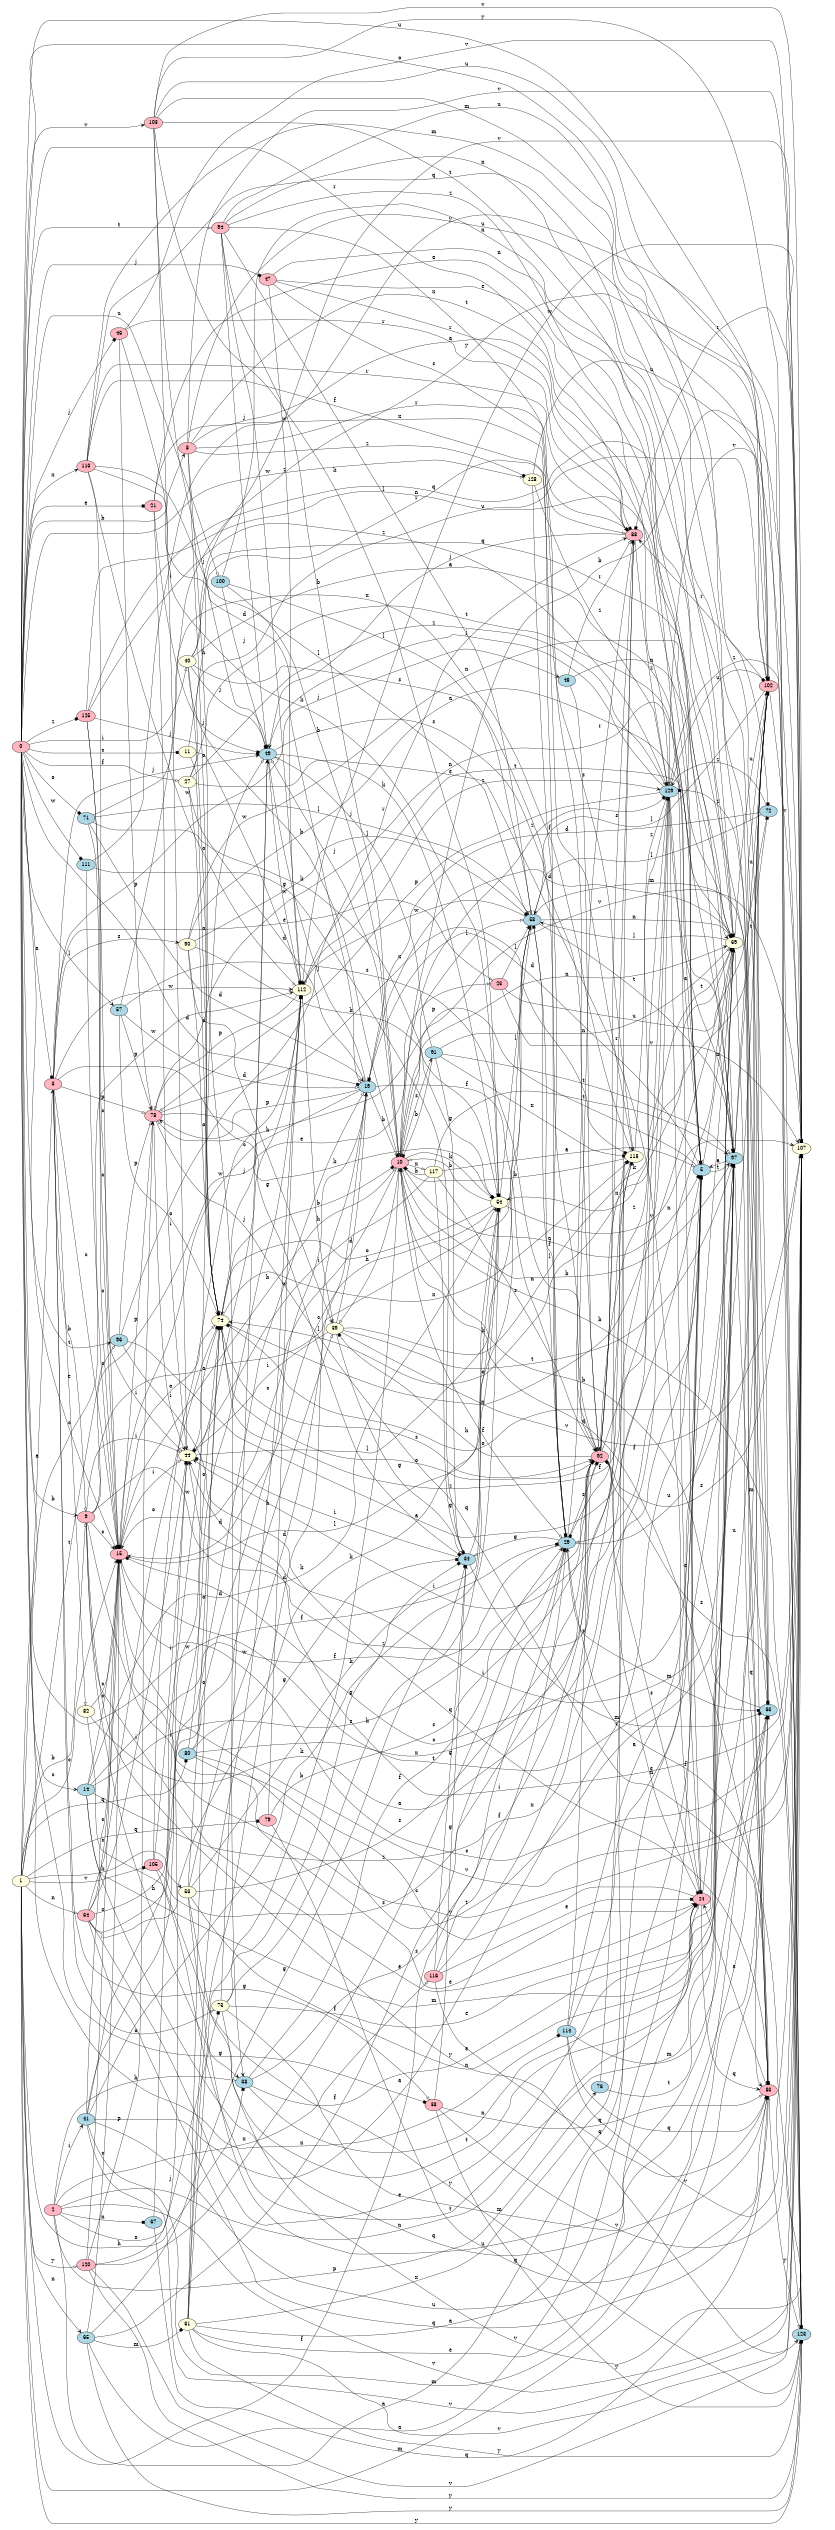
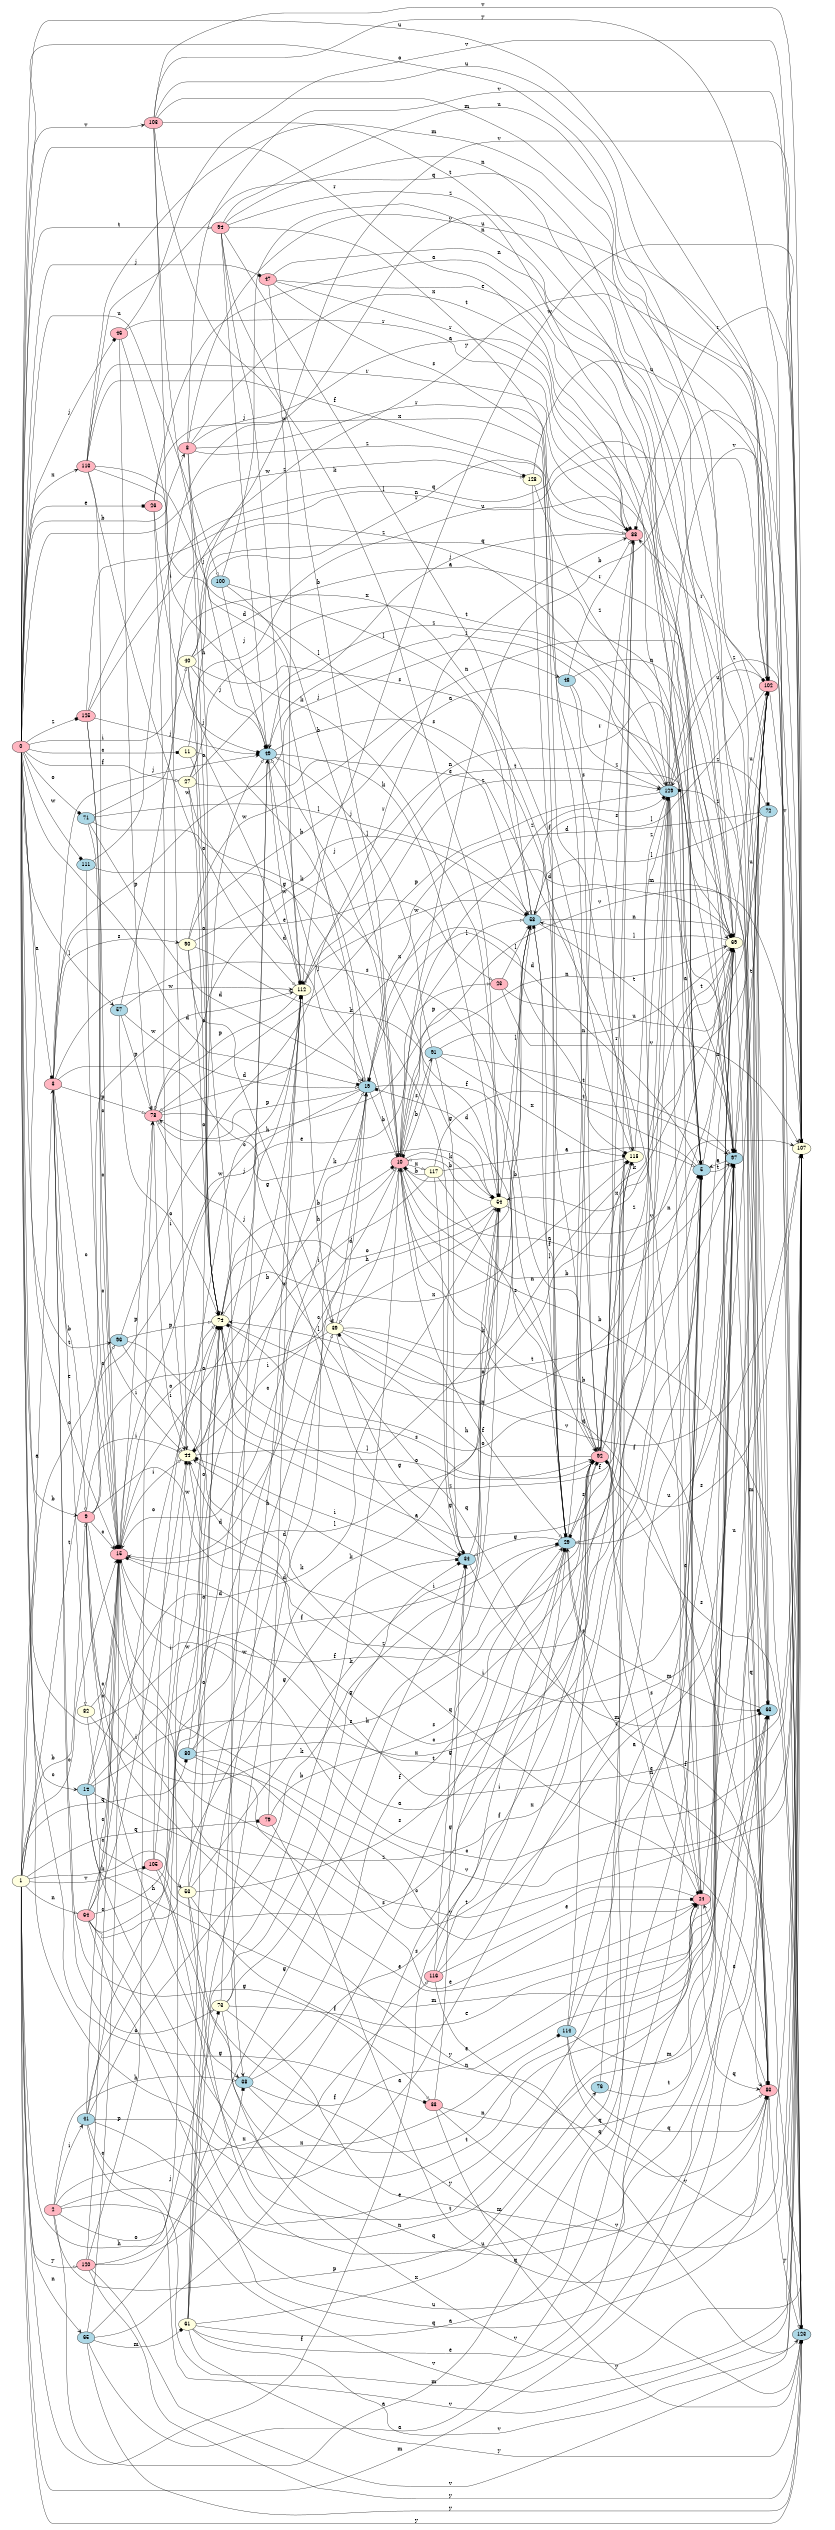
(153, 506) -> (153, 506)
(650, 674) -> (593, 753)
(750, 953) -> (744, 1058)
(127, 1228) -> (167, 1329)
none -> (514, 1296)
(153, 2222) -> none
